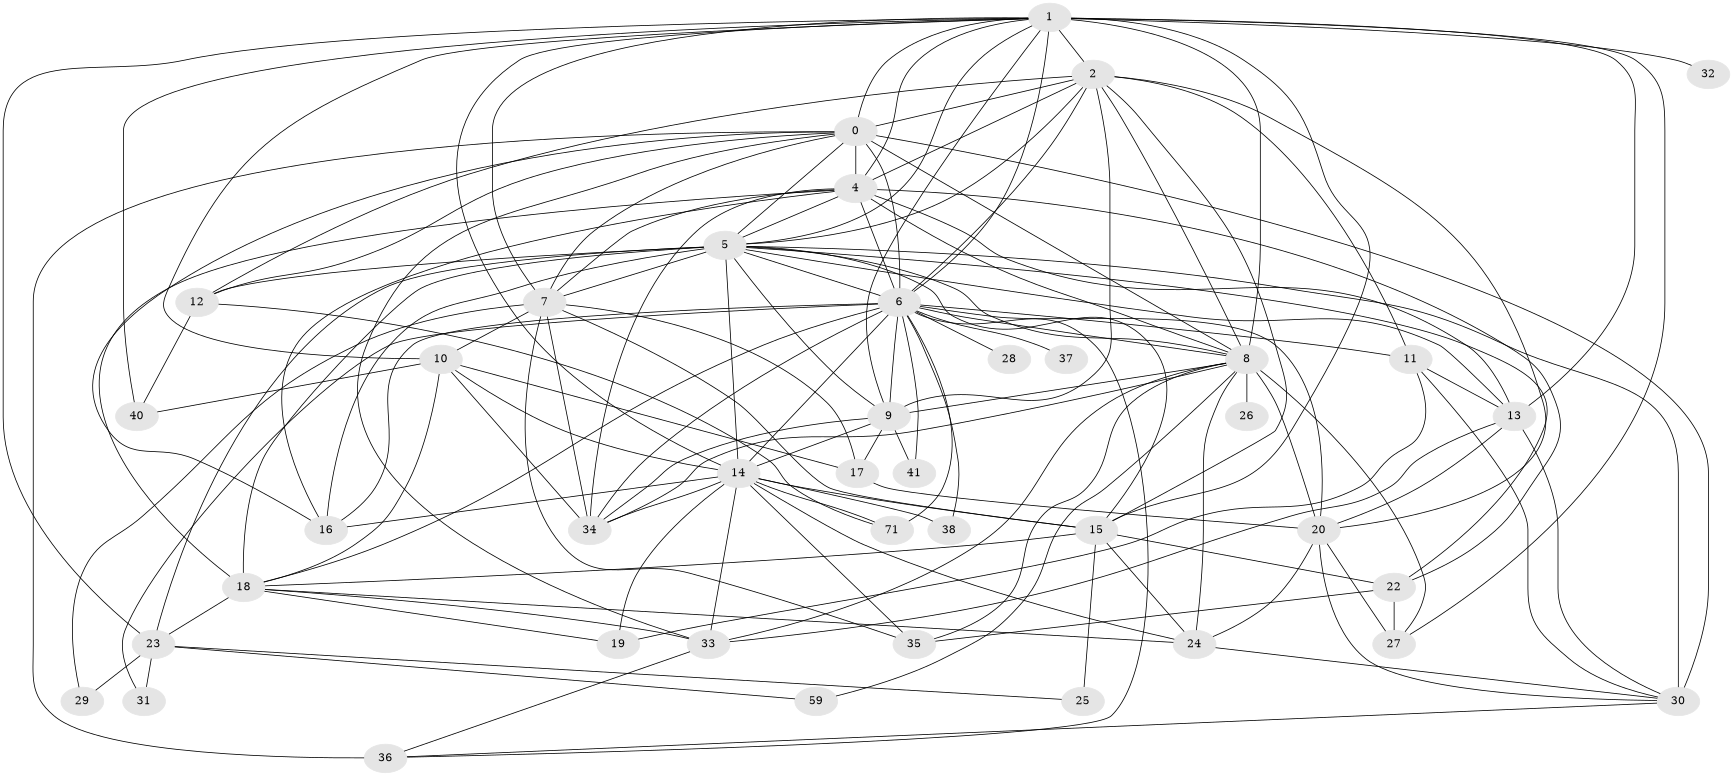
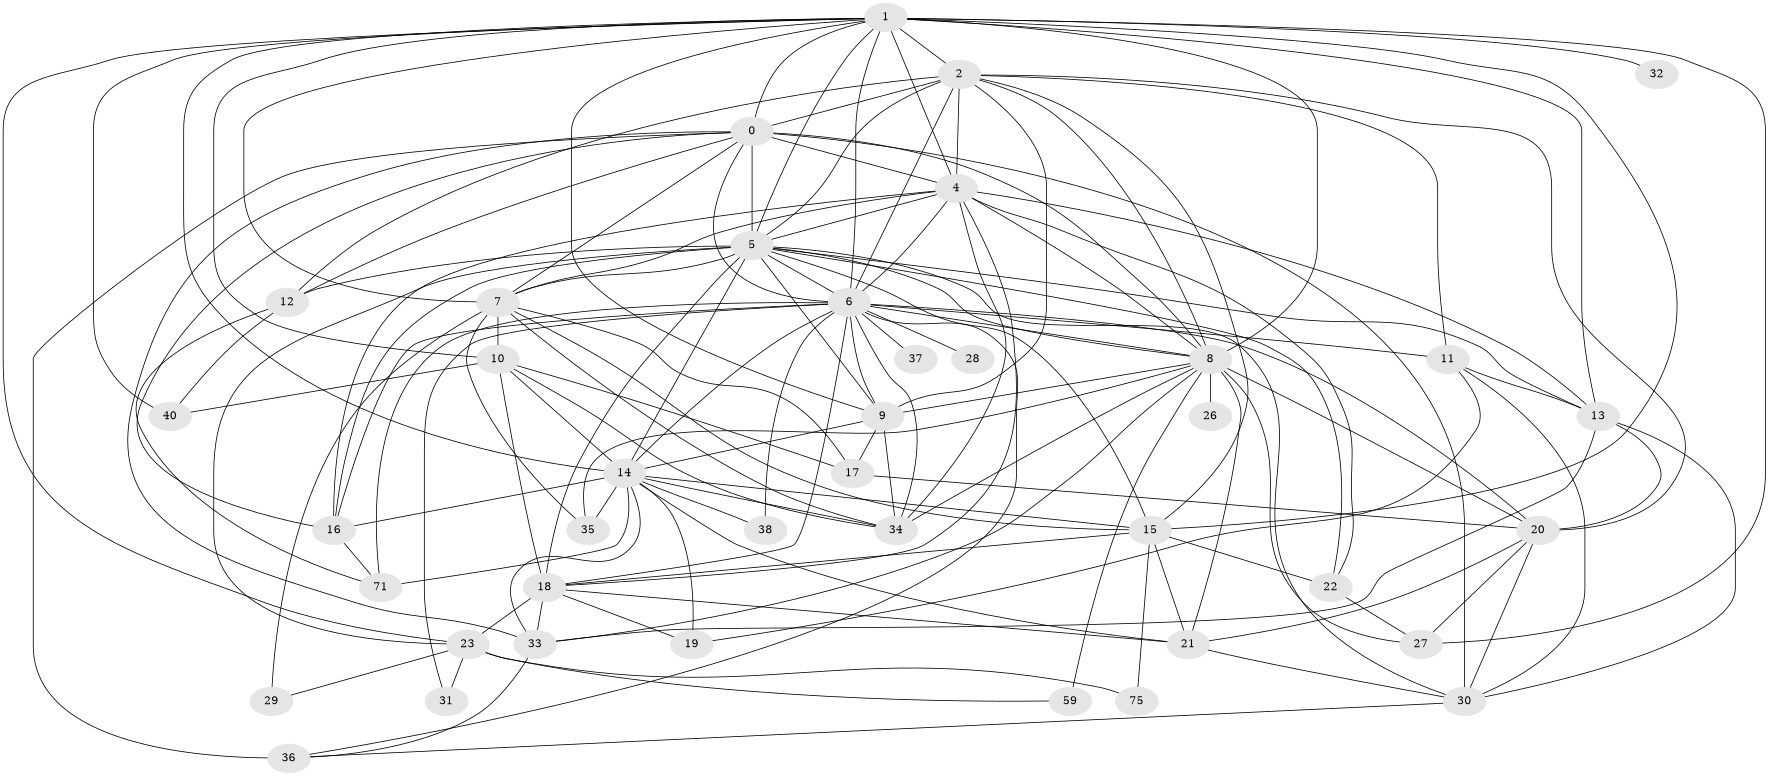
(914, 473) -> none
none -> (357, 559)
(1154, 616) -> none
(1195, 644) -> (1188, 644)
(1083, 701) -> (1137, 701)
